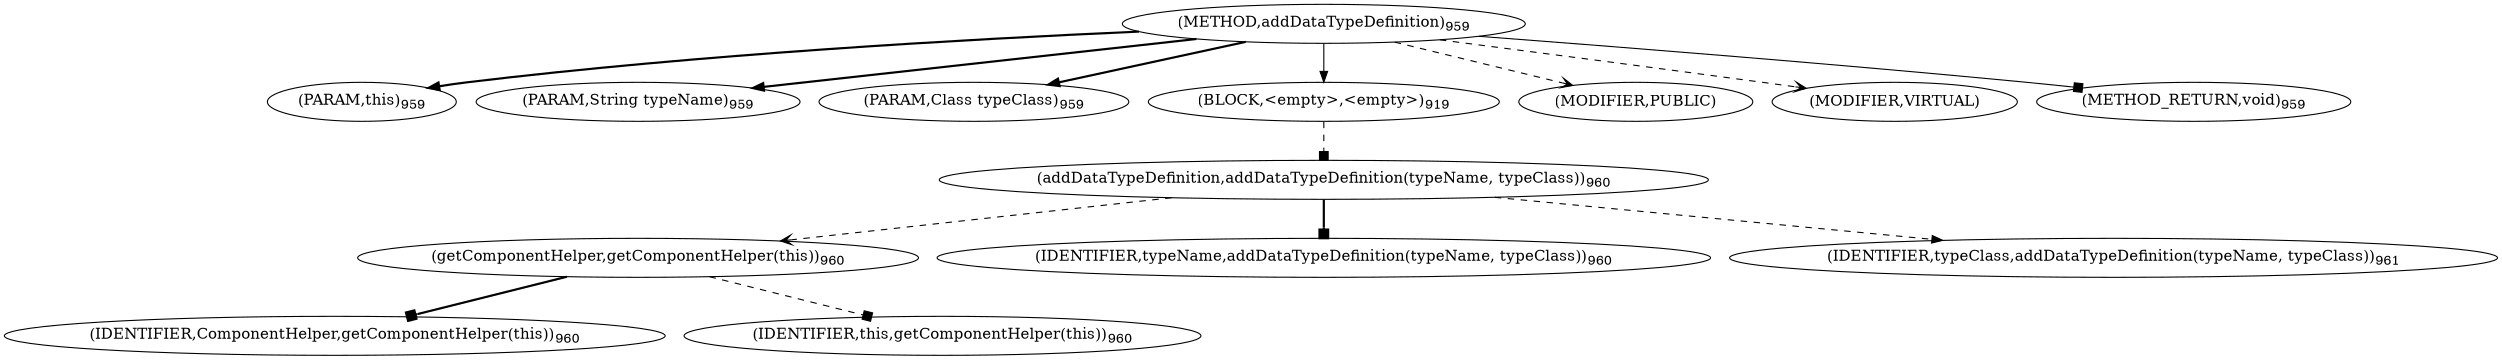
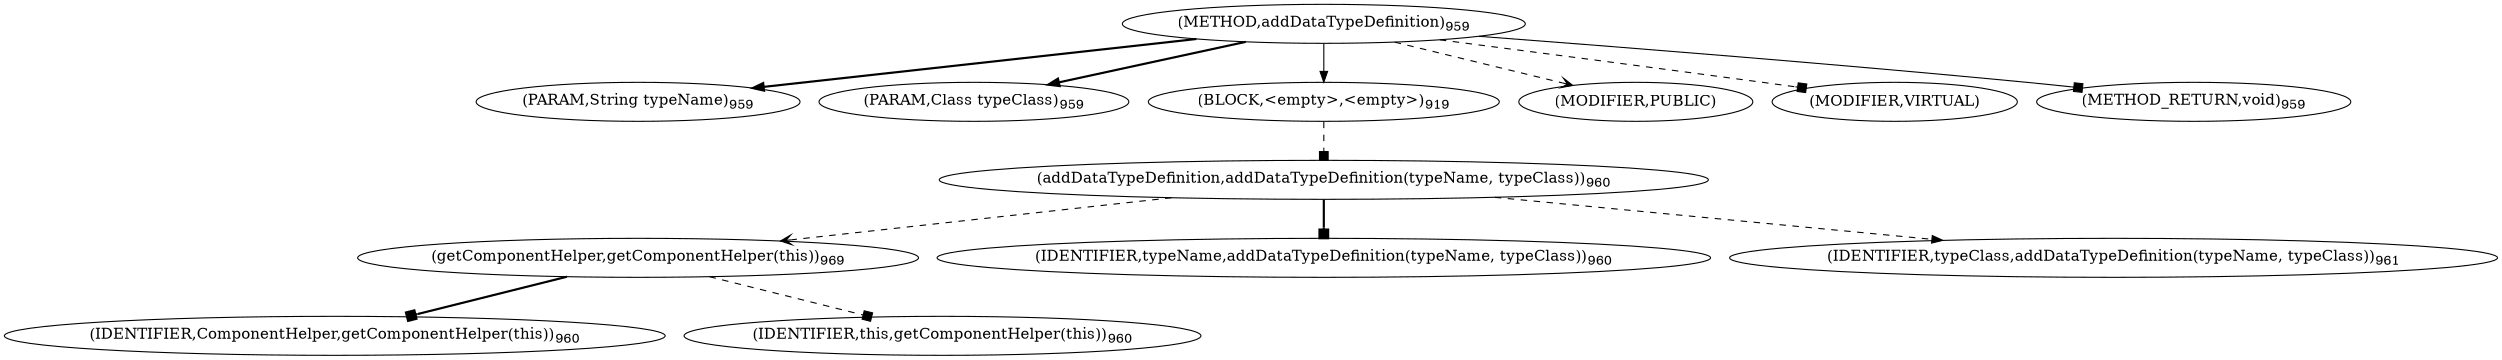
(1618, 63) -> (1618, 63)
(362, 102) -> none
(833, 256) -> (833, 256)
